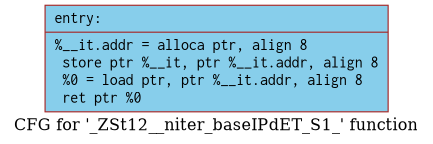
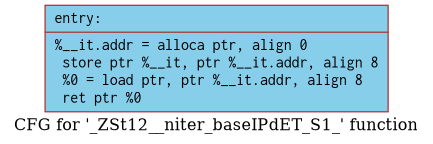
(181, 45) -> (181, 45)
